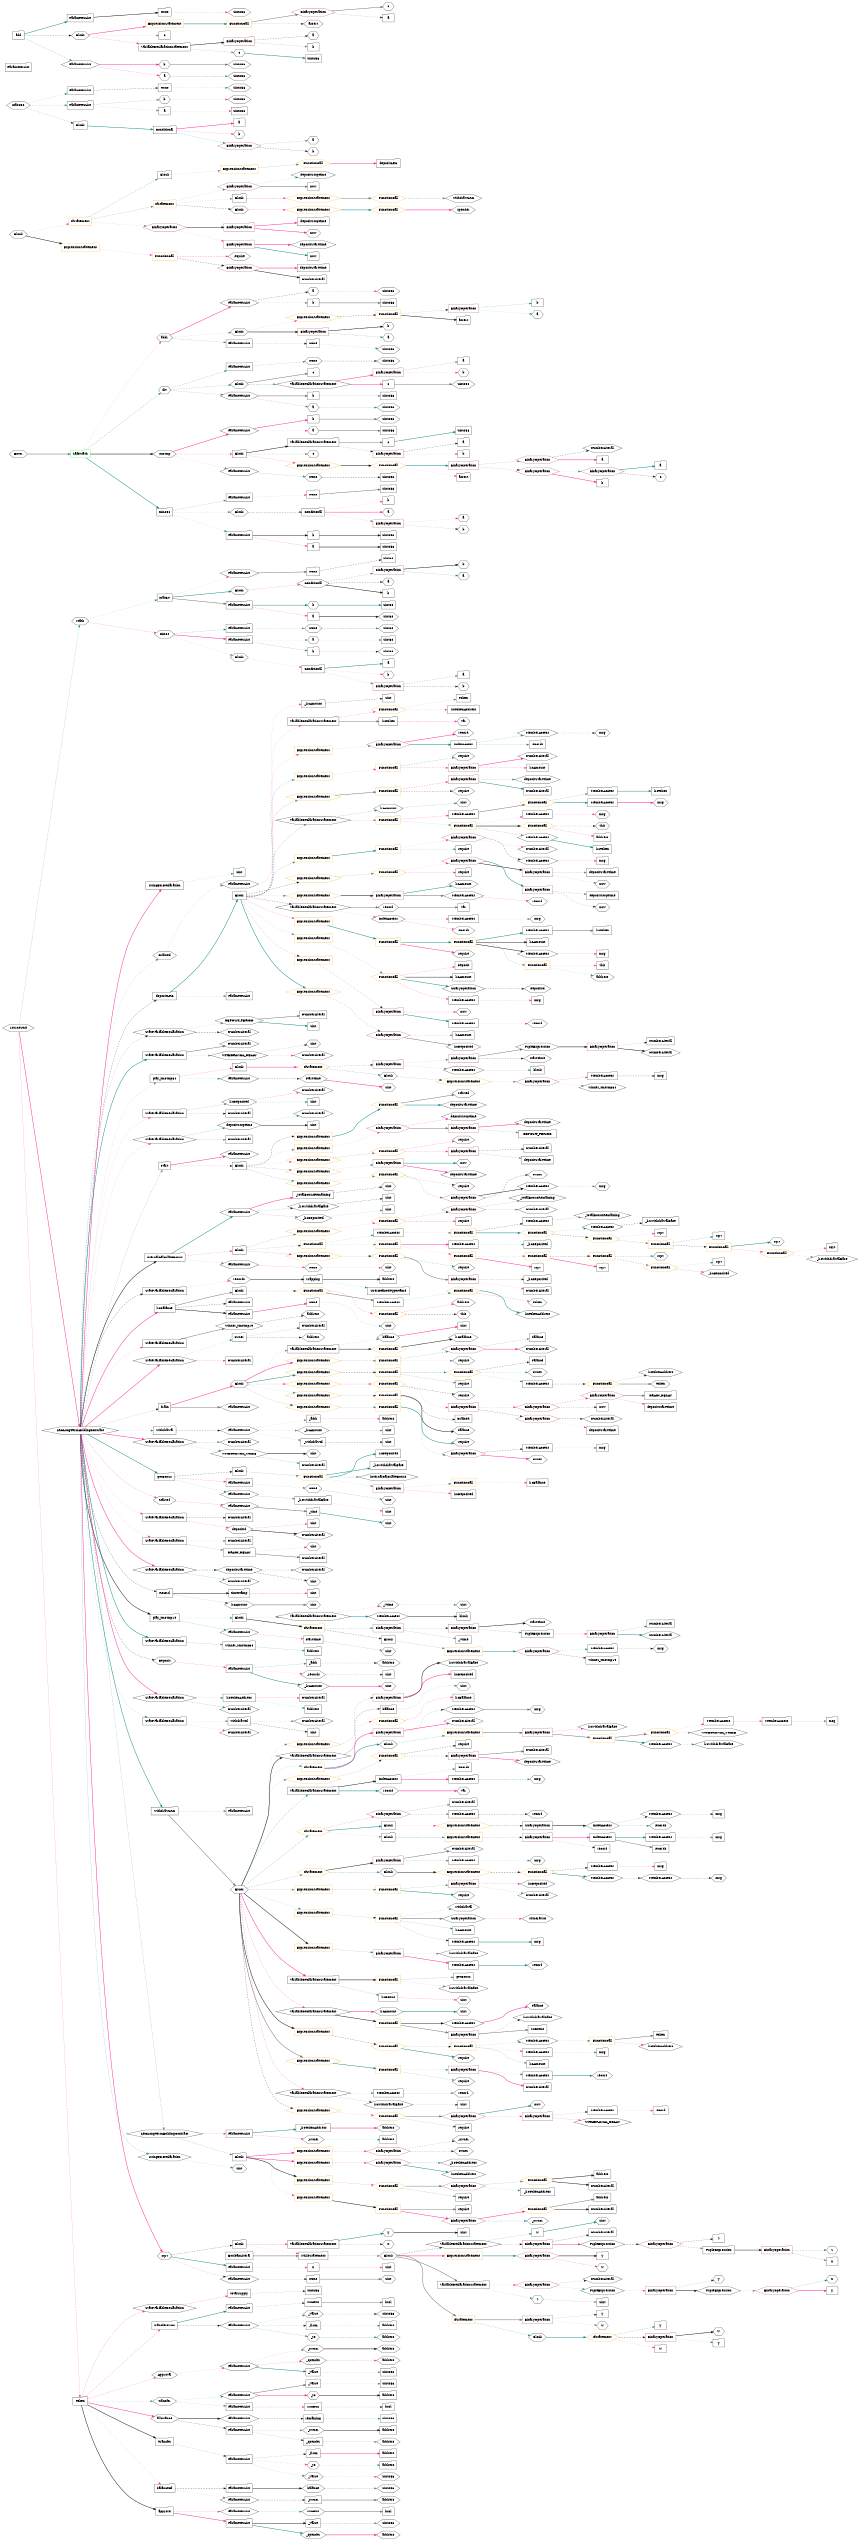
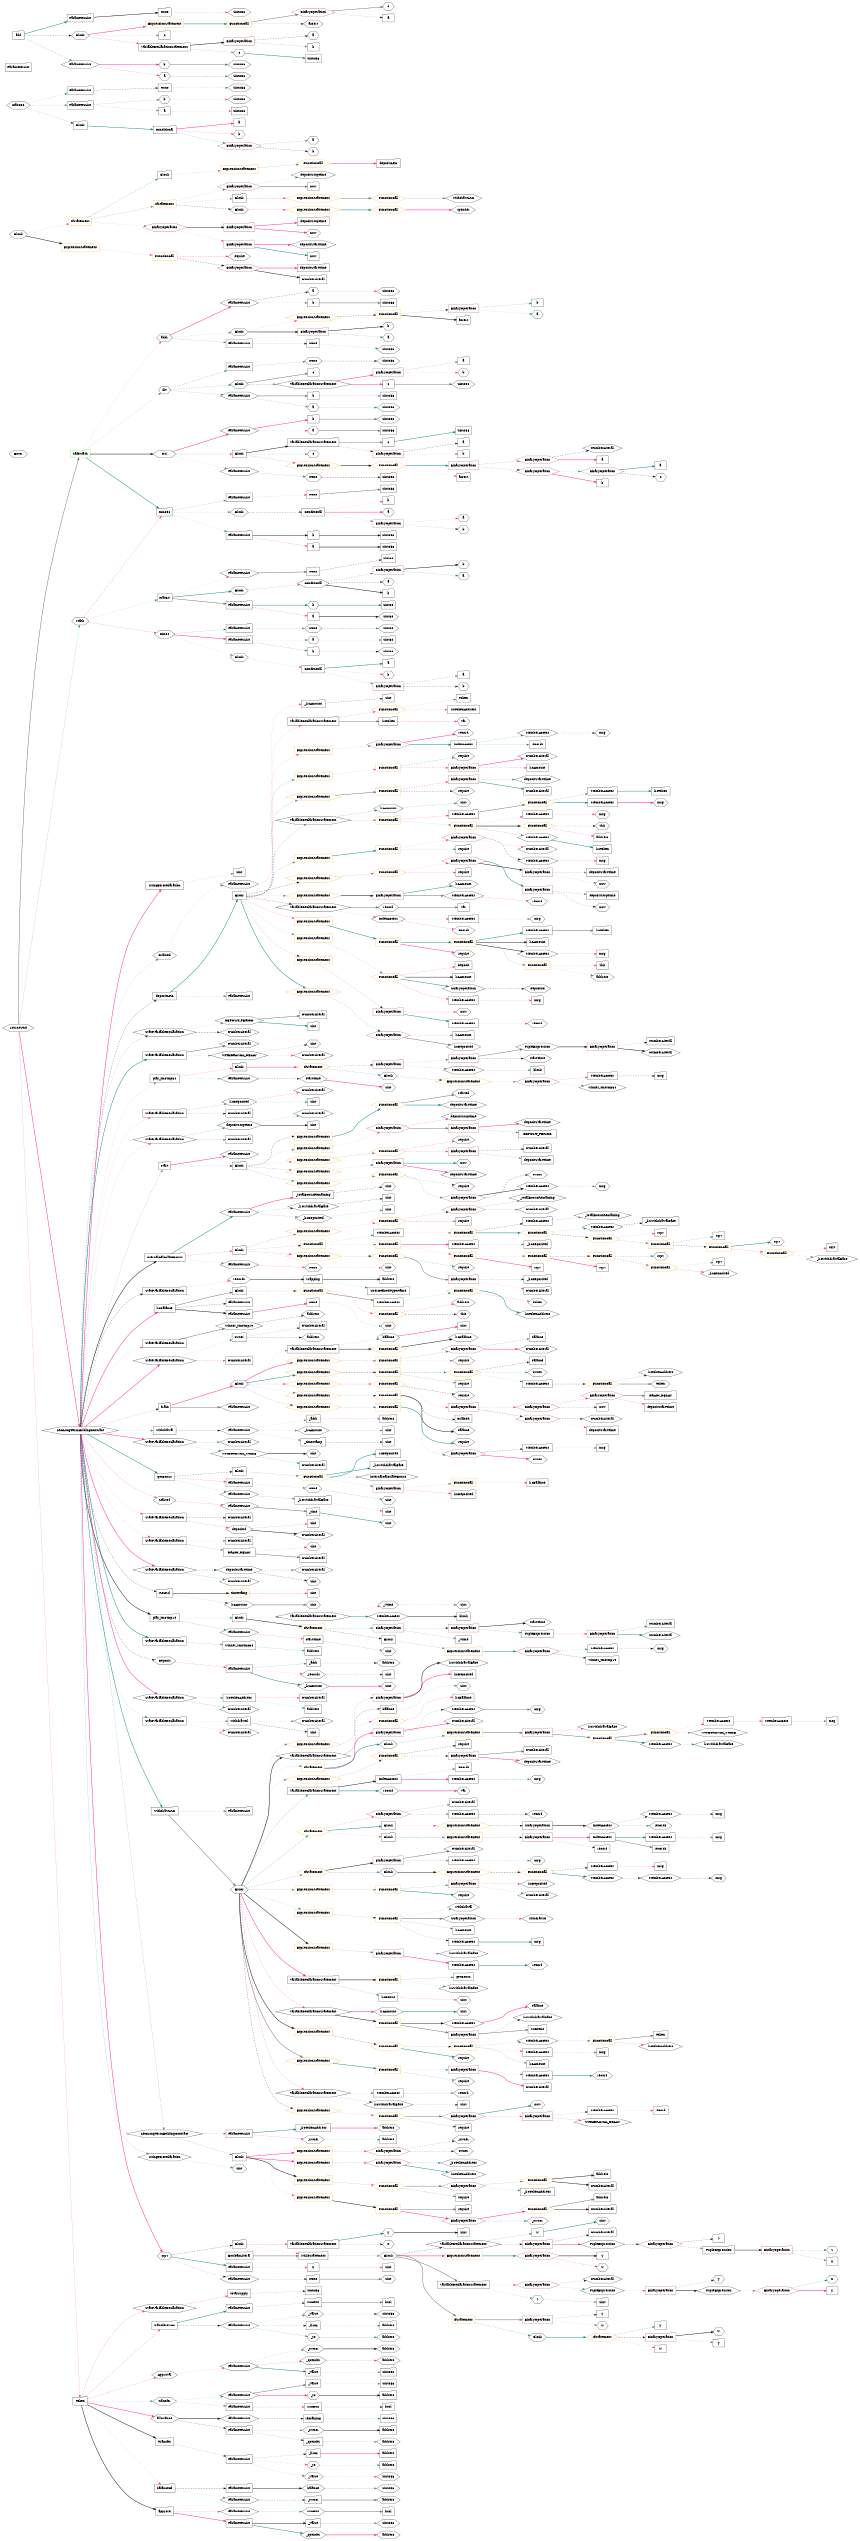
(122, 422) -> (122, 422)
(48, 454) -> (29, 740)
(165, 454) -> (165, 454)
none -> (122, 567)
(313, 1442) -> (313, 1442)
(239, 1593) -> (239, 1593)
